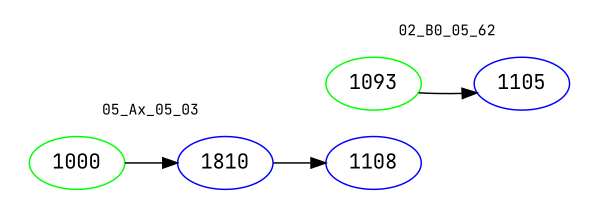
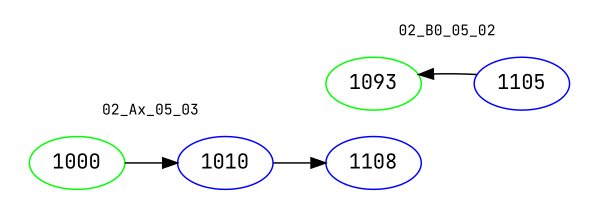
(448, 32) -> (448, 32)
(440, 94) -> (455, 74)
(151, 111) -> (151, 111)
(225, 163) -> (225, 163)
